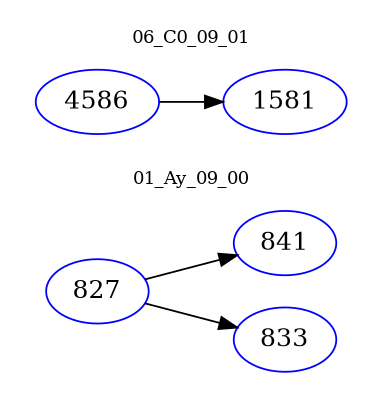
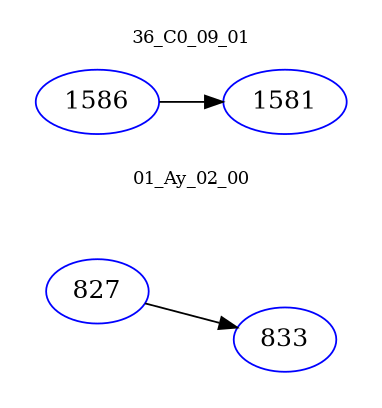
(191, 38) -> (191, 38)
(97, 102) -> (97, 102)
(191, 180) -> (191, 180)
(285, 243) -> none
